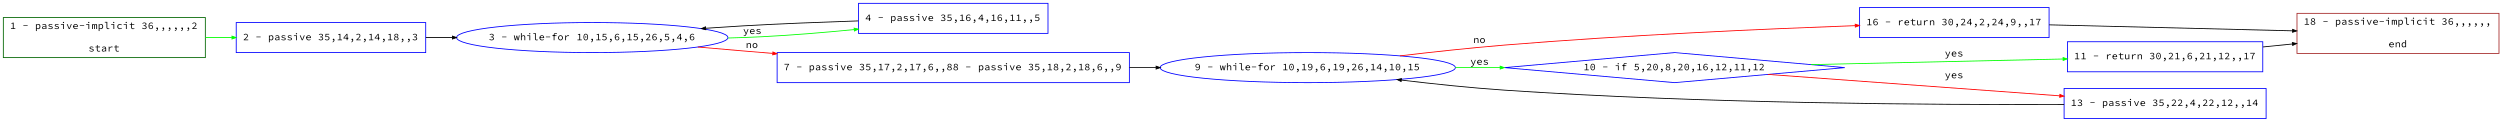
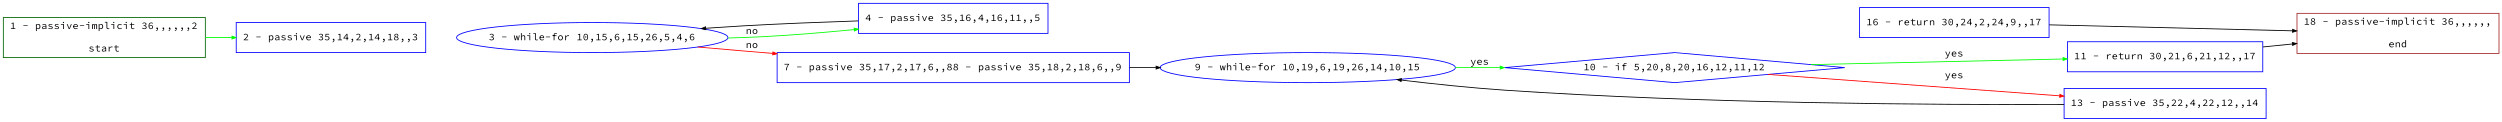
(753, 31) -> (753, 31)
(1627, 36) -> none
(439, 38) -> none
